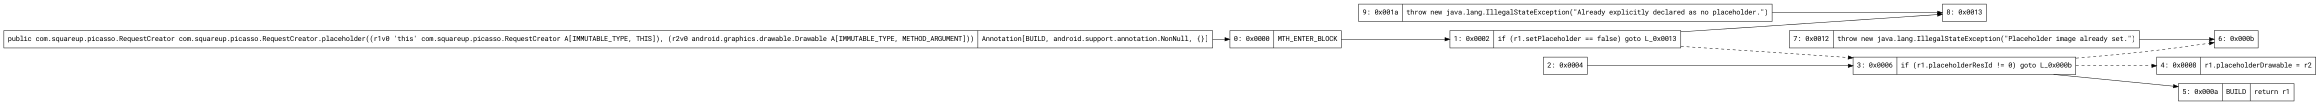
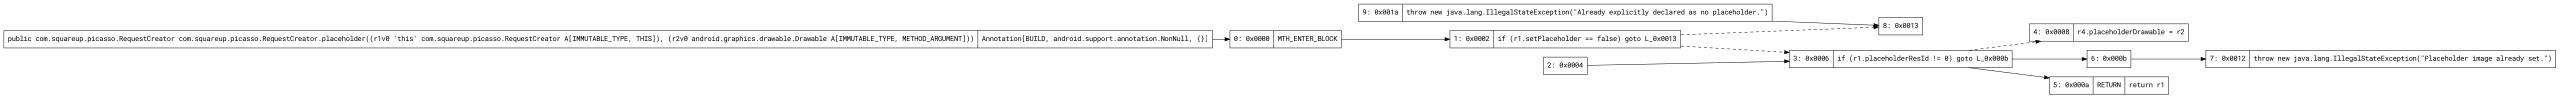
(1809, 23) -> (1777, 31)
(2174, 39) -> (2166, 59)
(2143, 52) -> (2047, 59)
(2258, 66) -> (2131, 32)
(2236, 92) -> (2109, 85)
